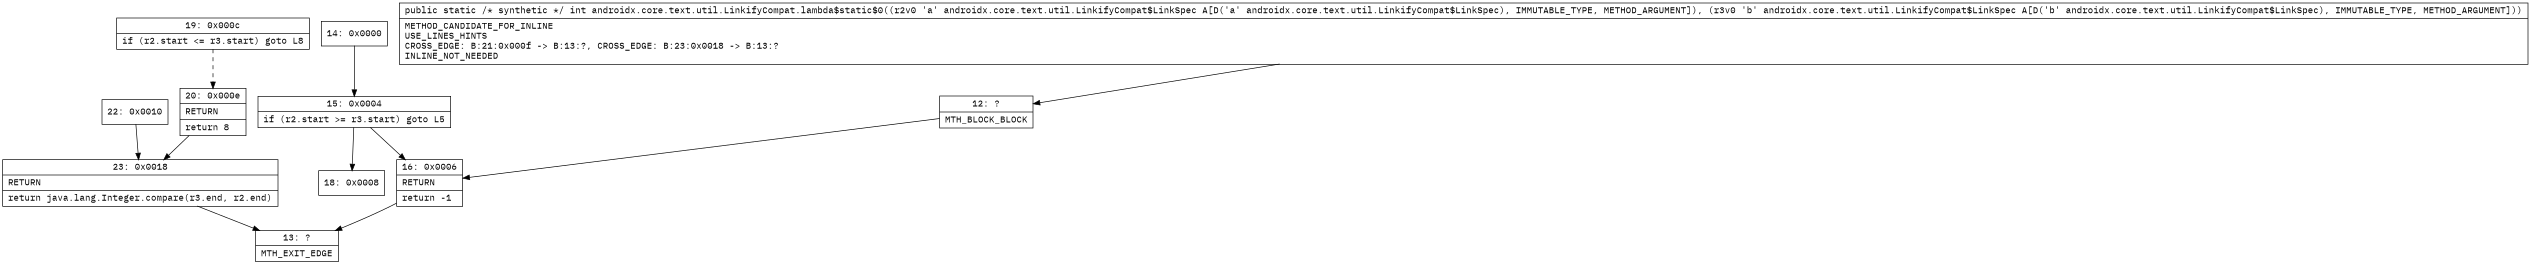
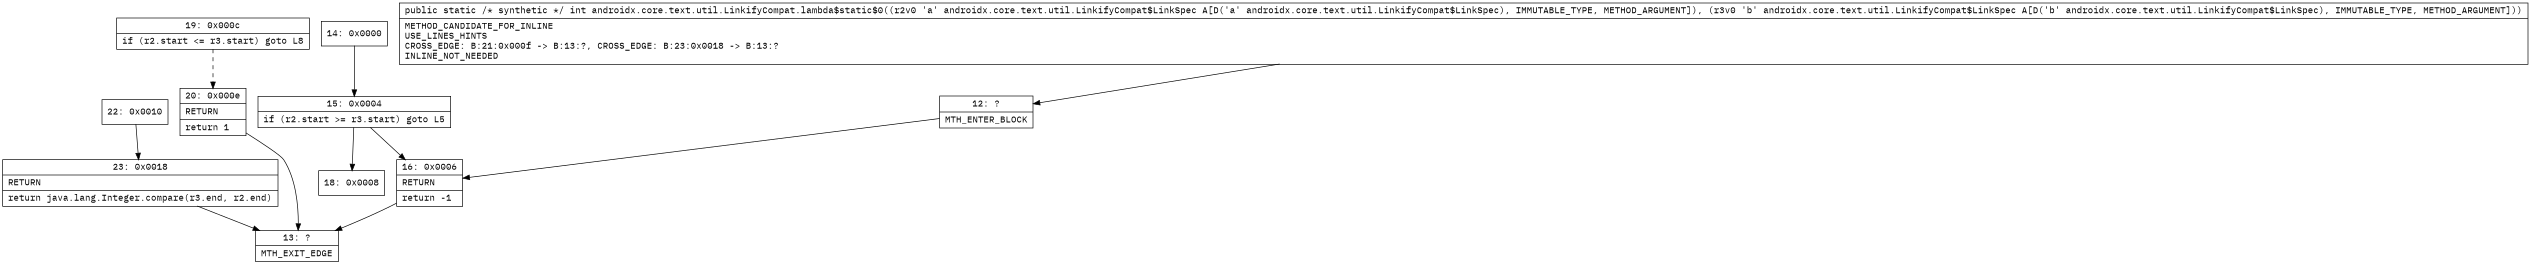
(986, 120) -> (986, 120)
(208, 127) -> (208, 127)
(179, 145) -> (288, 169)
